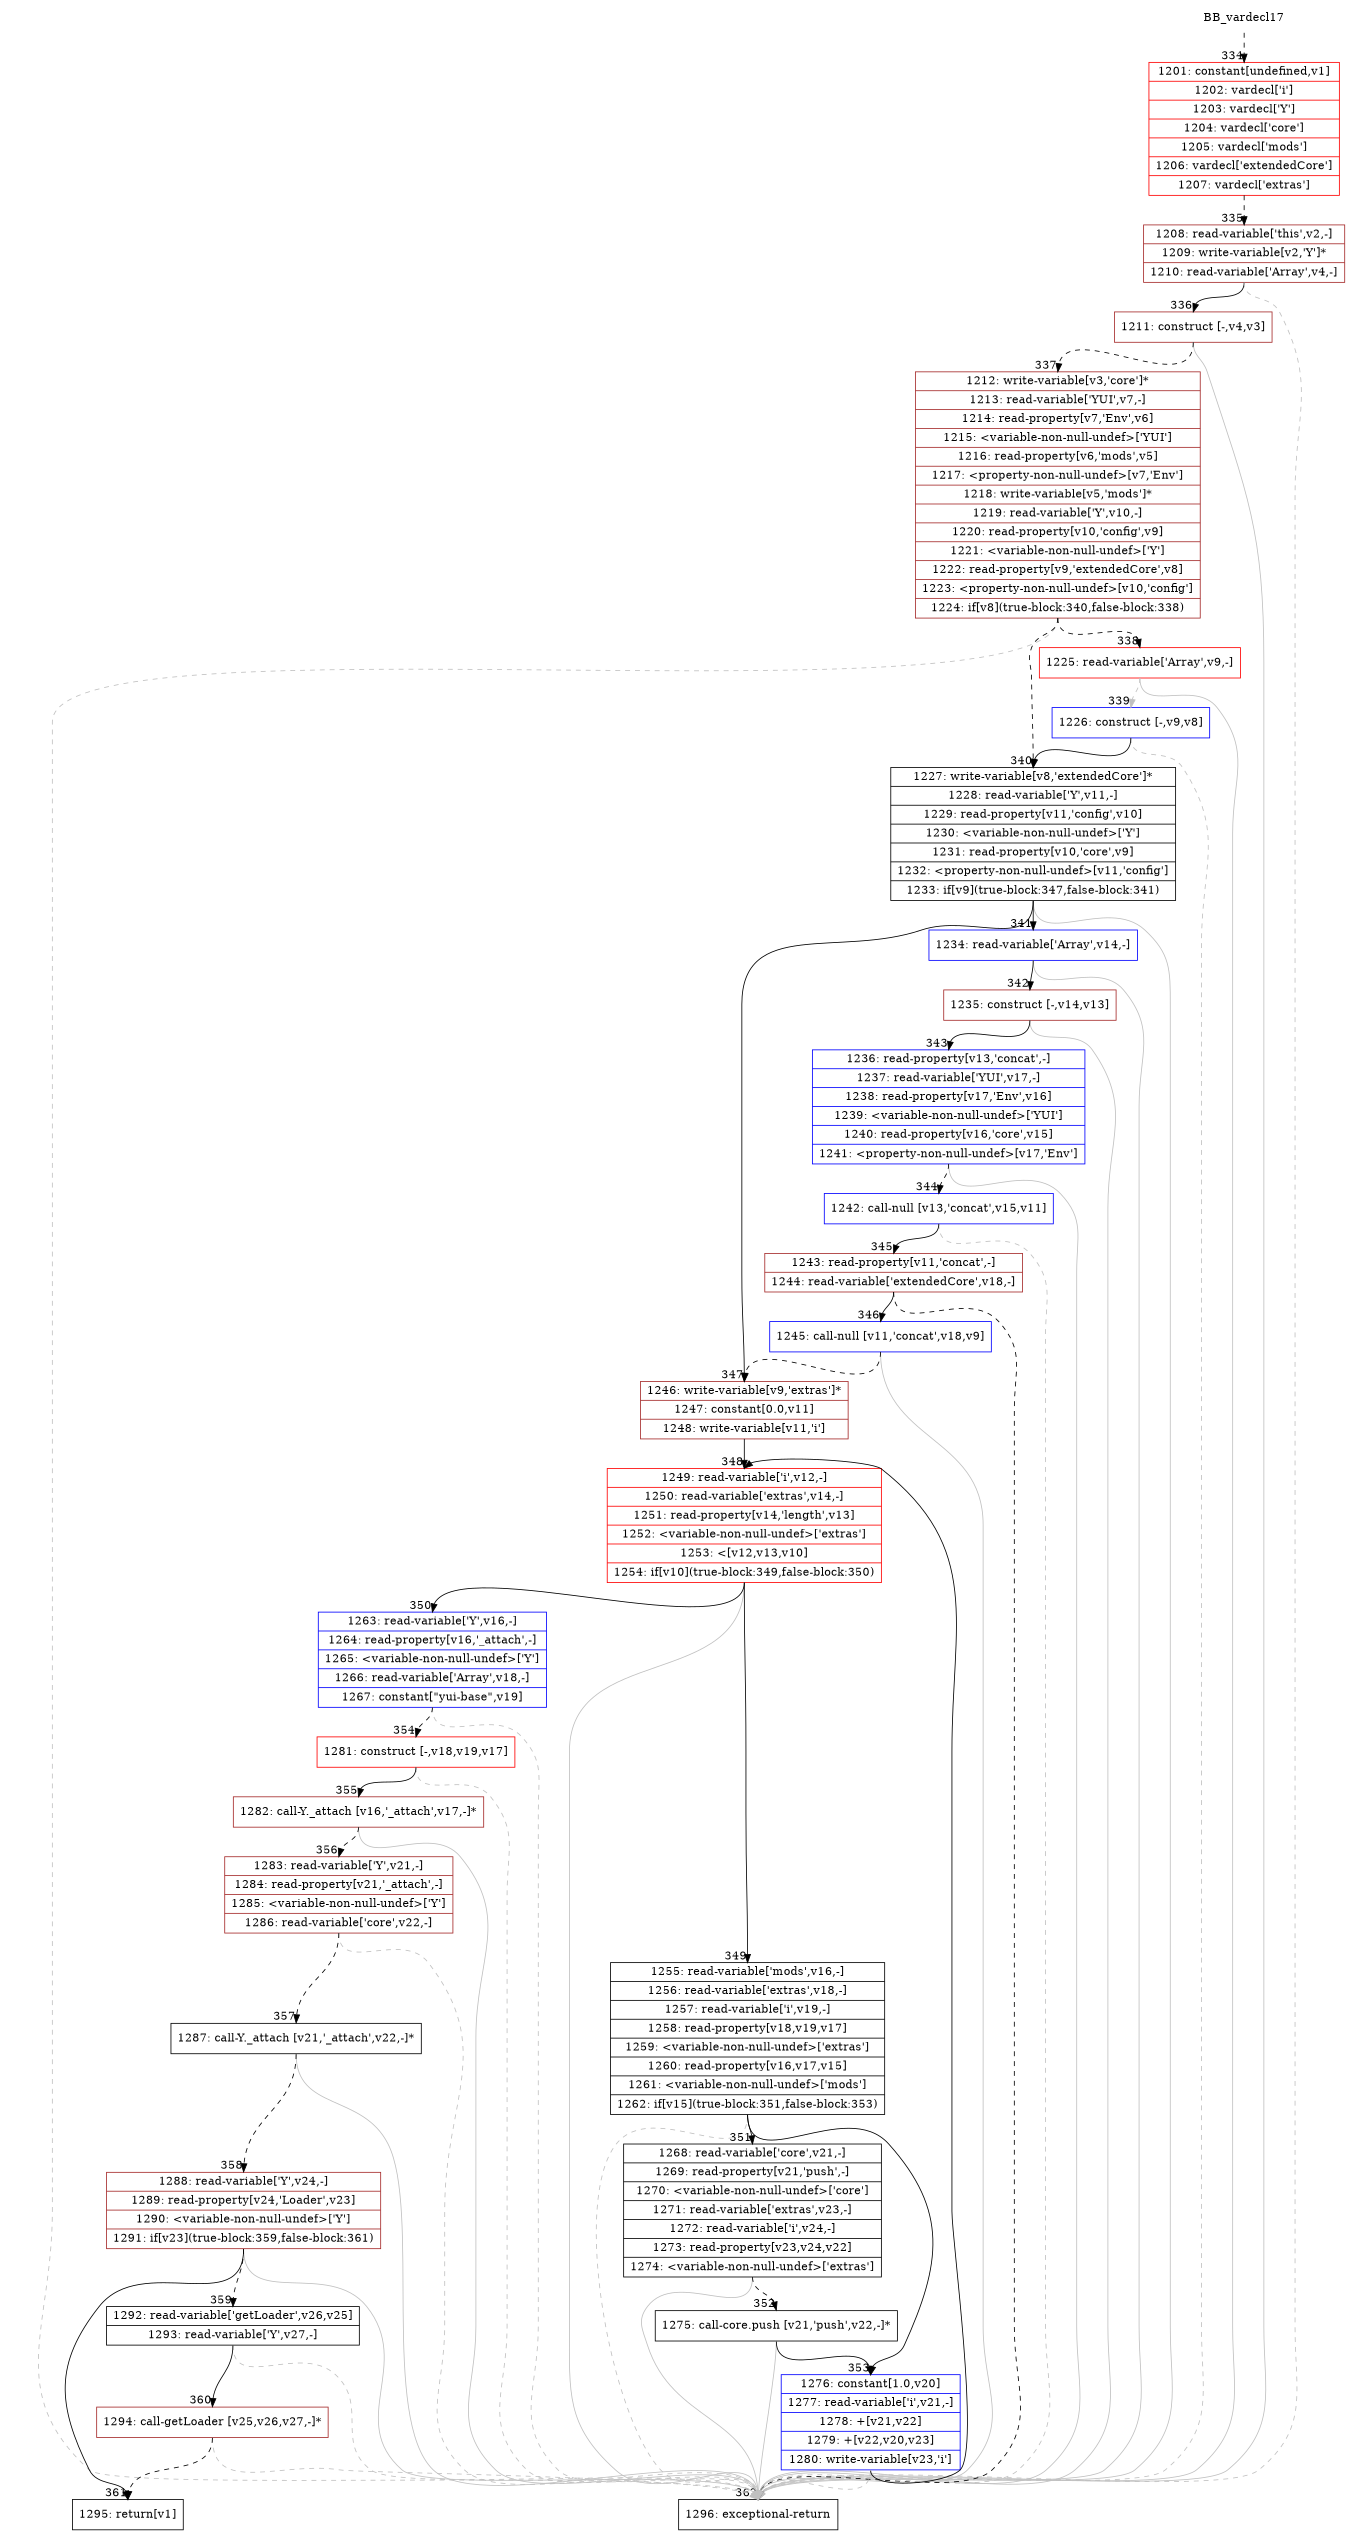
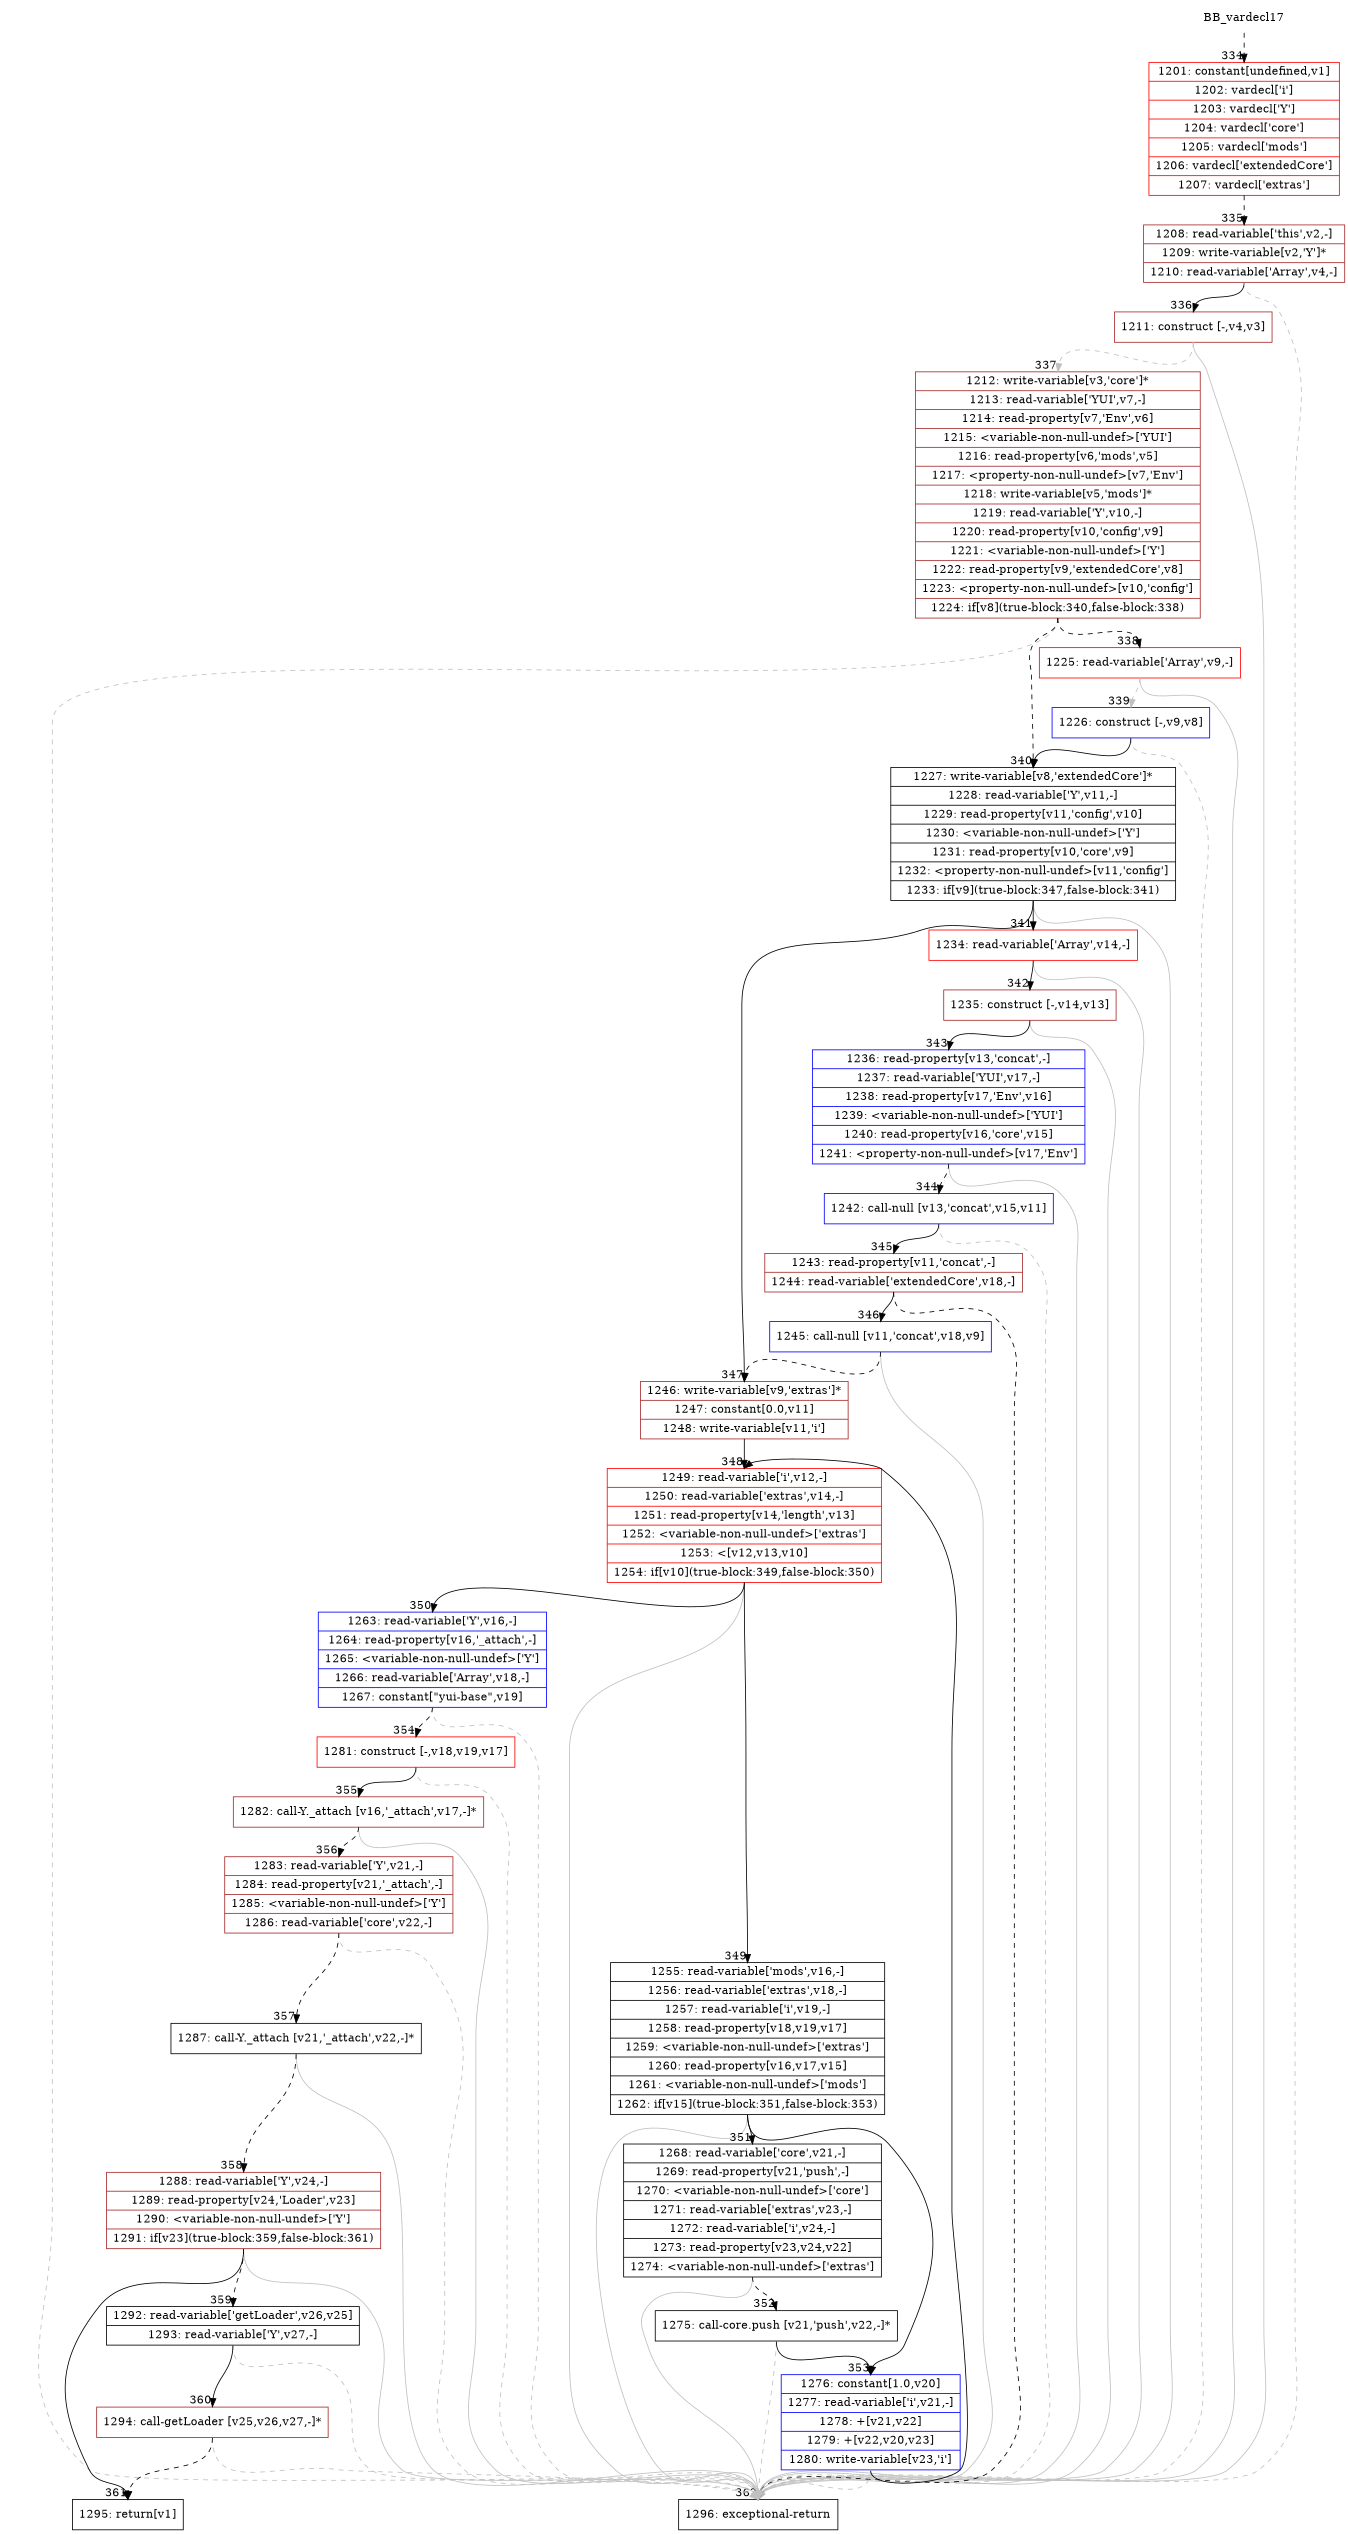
(1130, 358) -> (1130, 358)
(1033, 945) -> (1033, 945)
(600, 2288) -> (600, 2288)
(768, 2416) -> (768, 2416)
